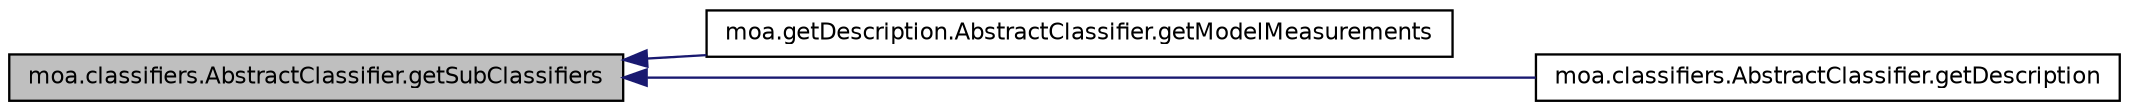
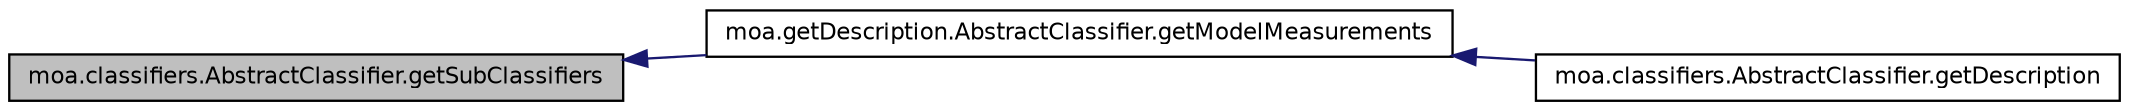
(1091, 78) -> (1505, 59)
